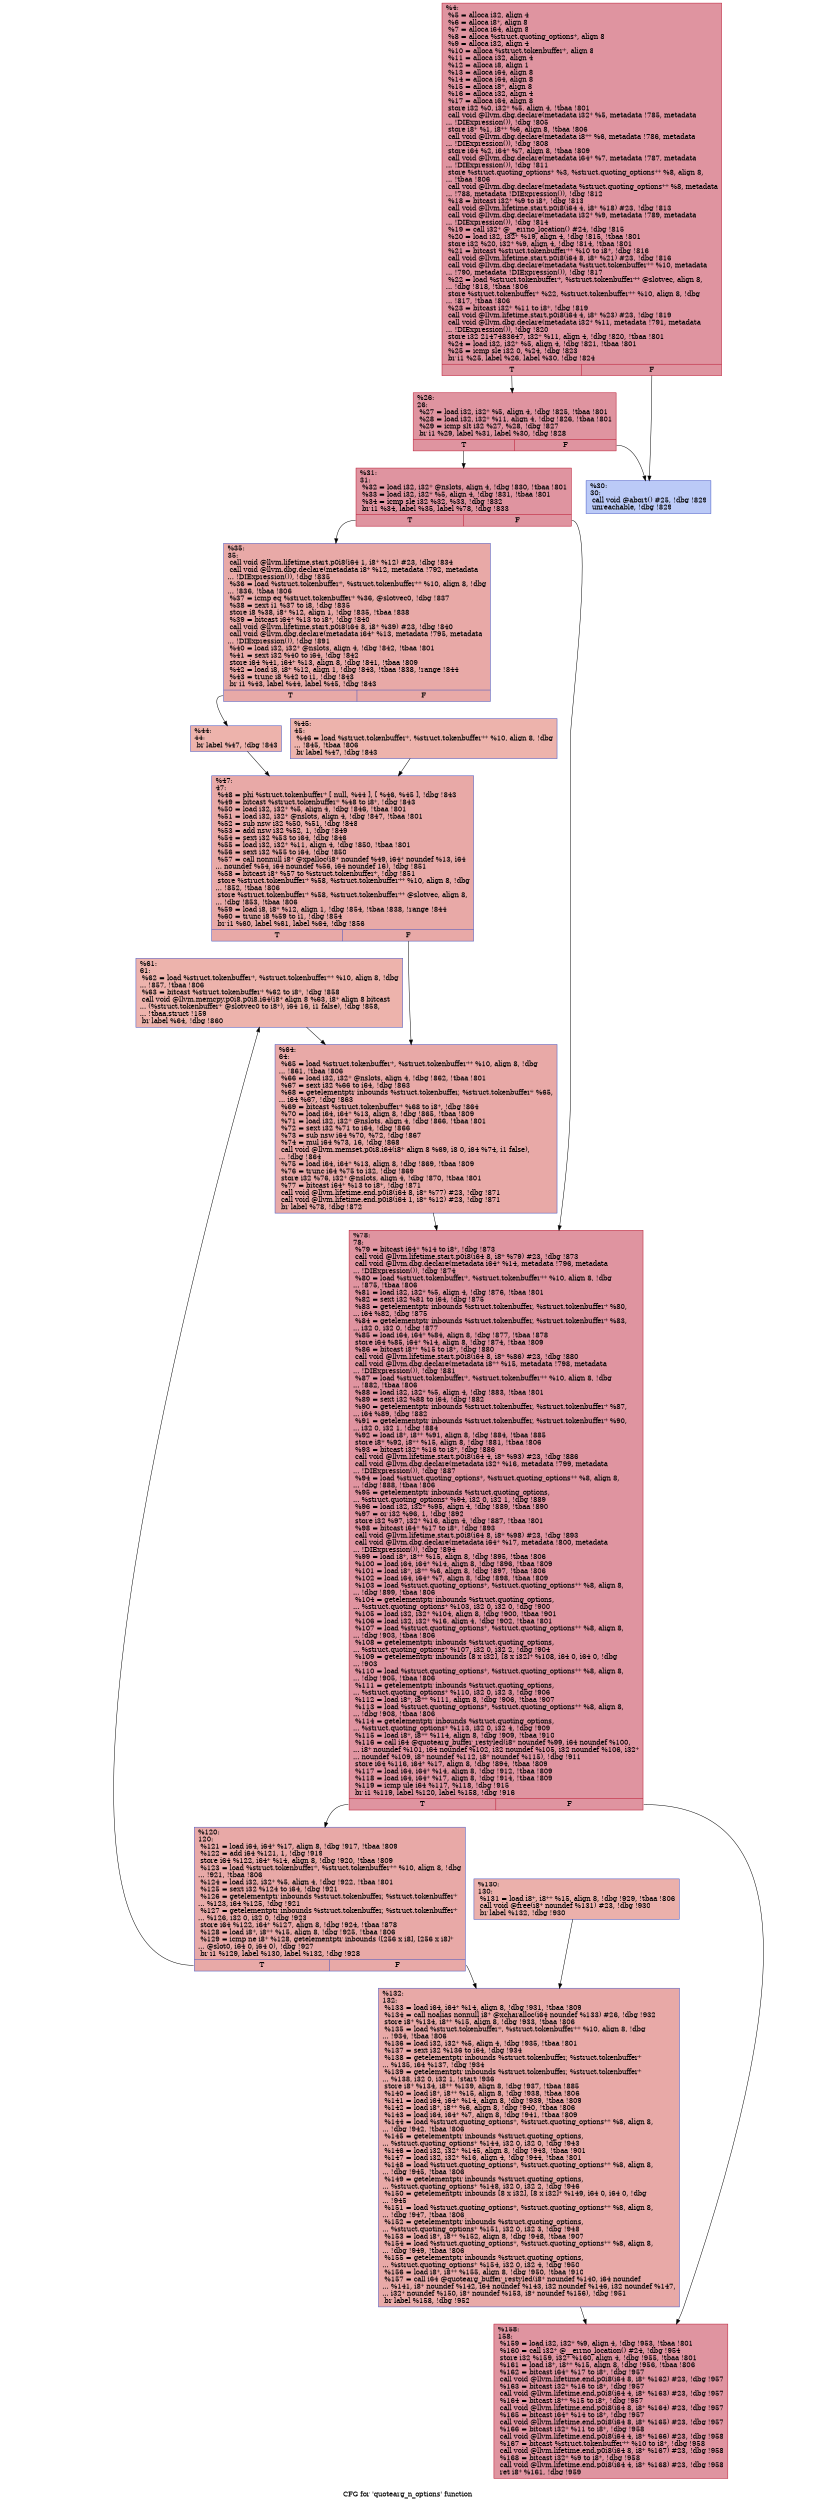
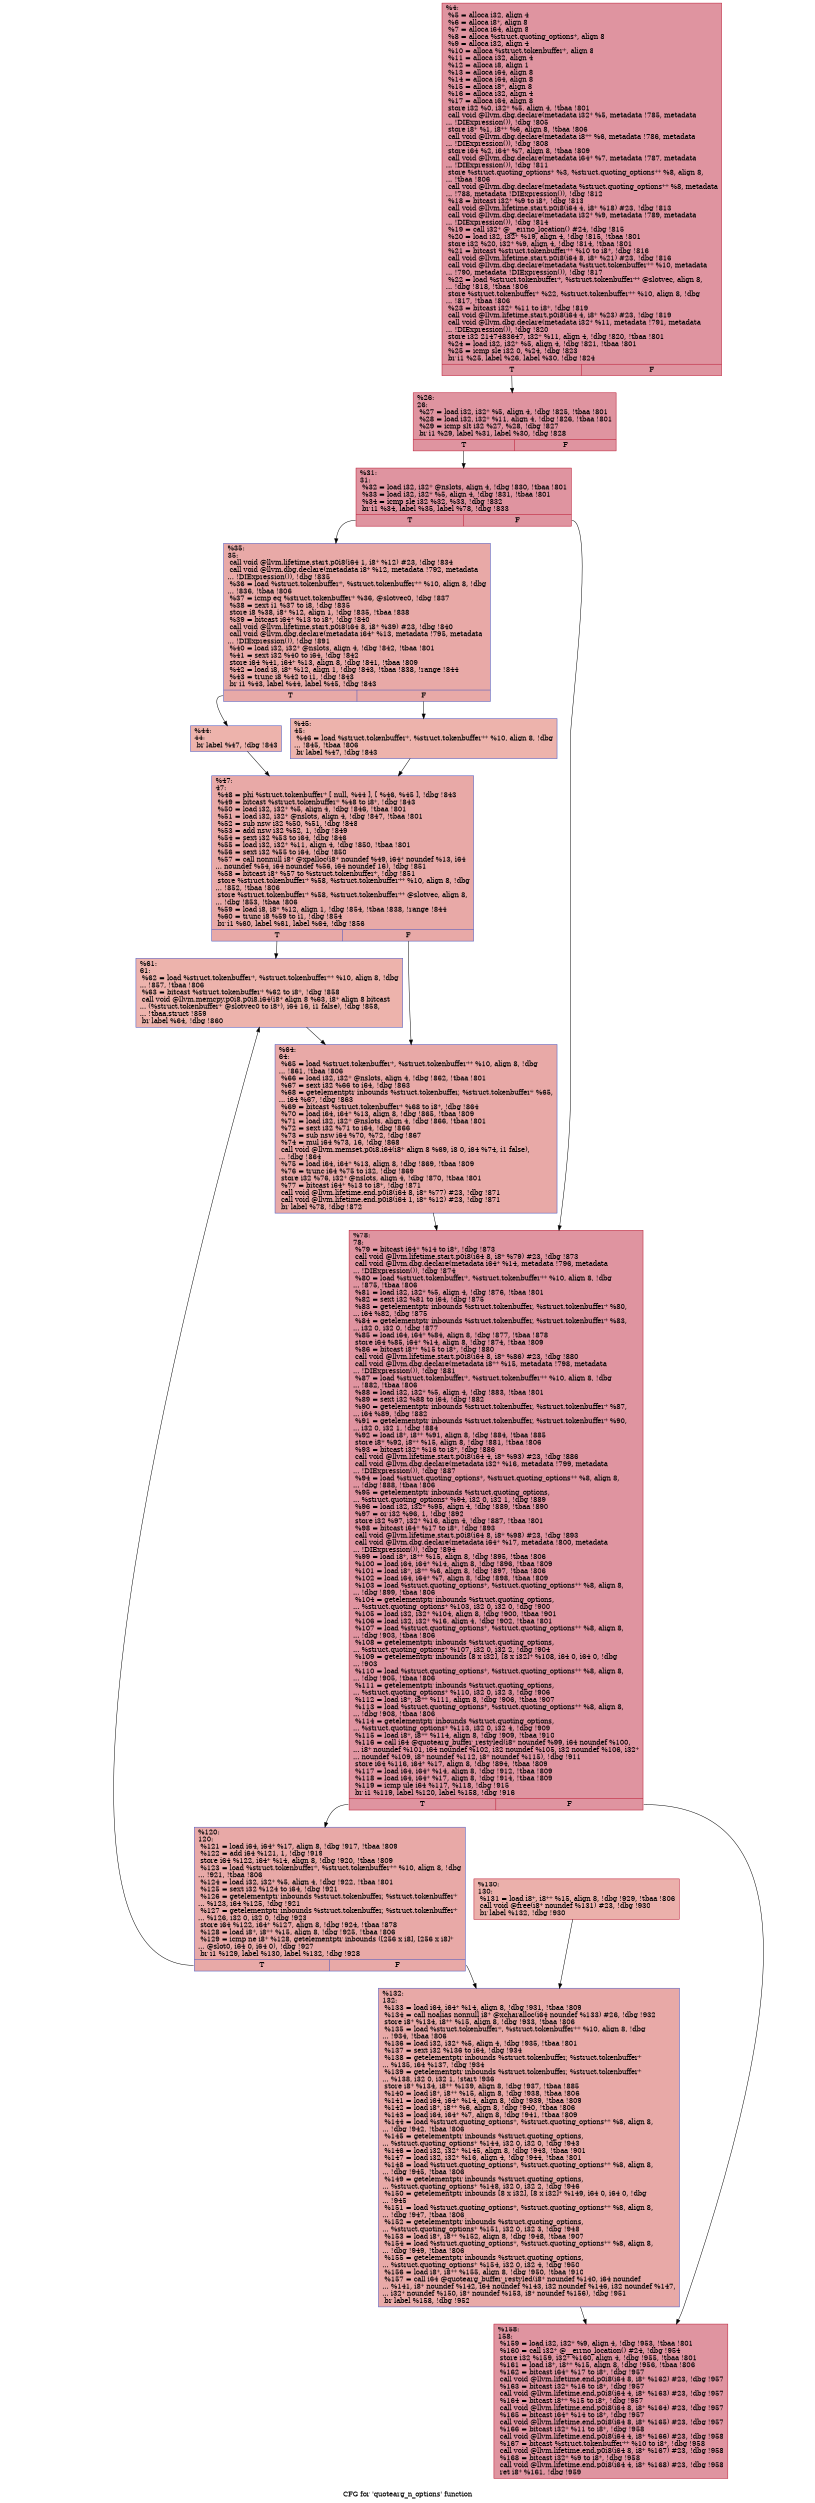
(649, 497) -> none
none -> (424, 708)
none -> (277, 947)
(173, 1014) -> (173, 1014)
(577, 1899) -> (577, 1899)
